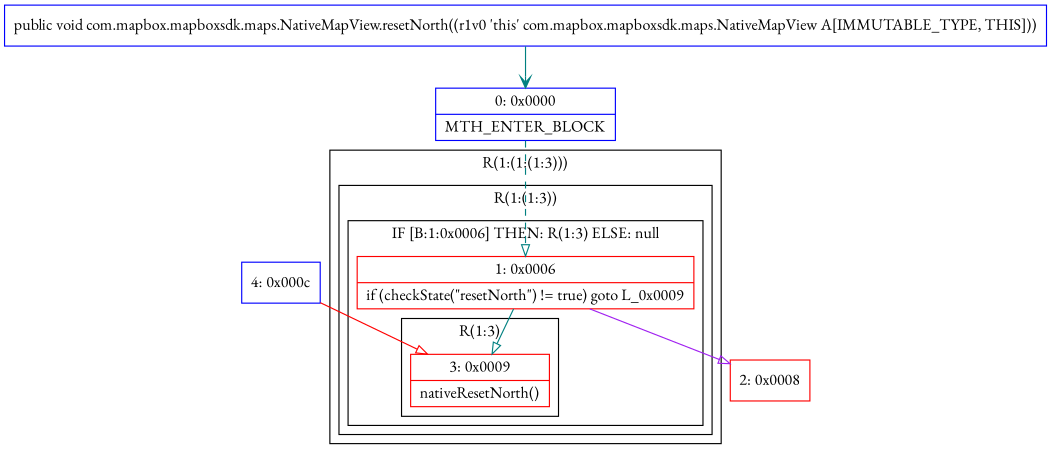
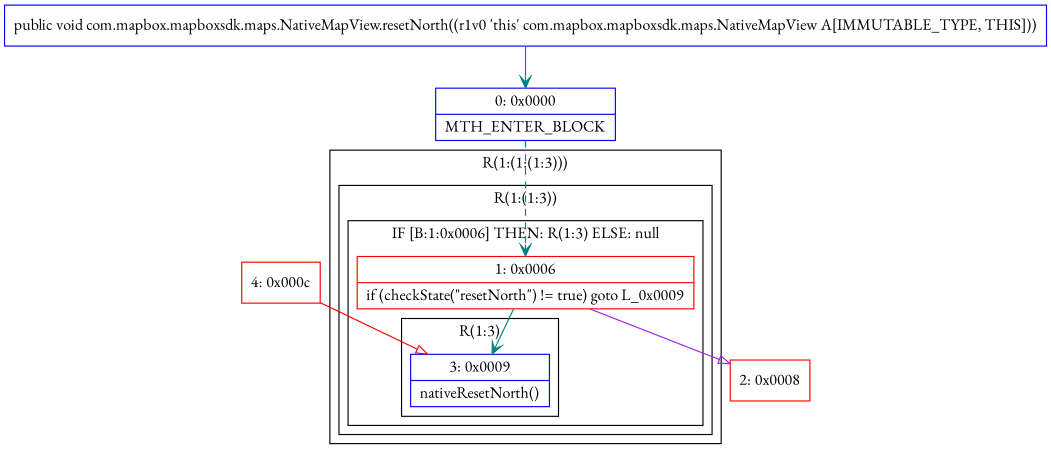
(526, 193) -> (526, 193)
(281, 283) -> (281, 283)
(505, 326) -> (505, 326)
(480, 380) -> (480, 380)
